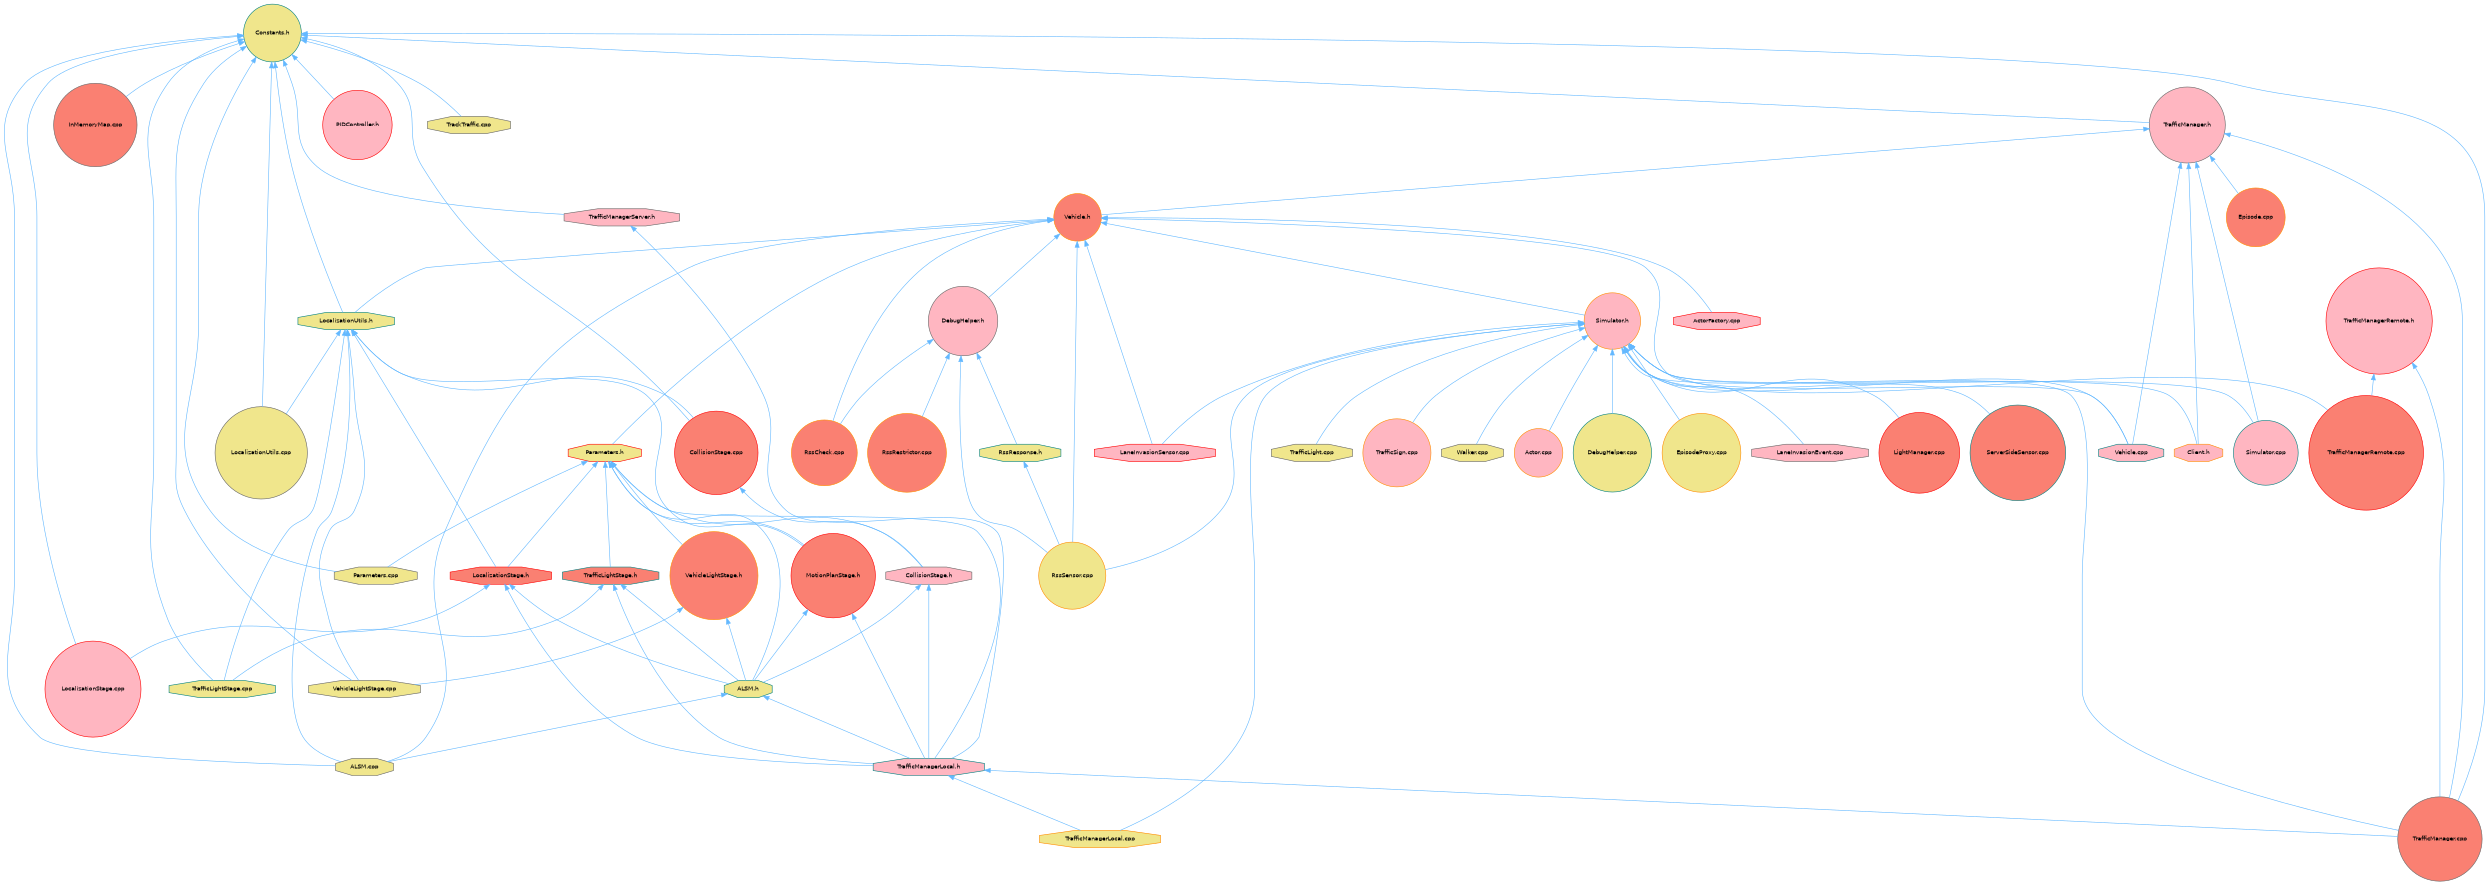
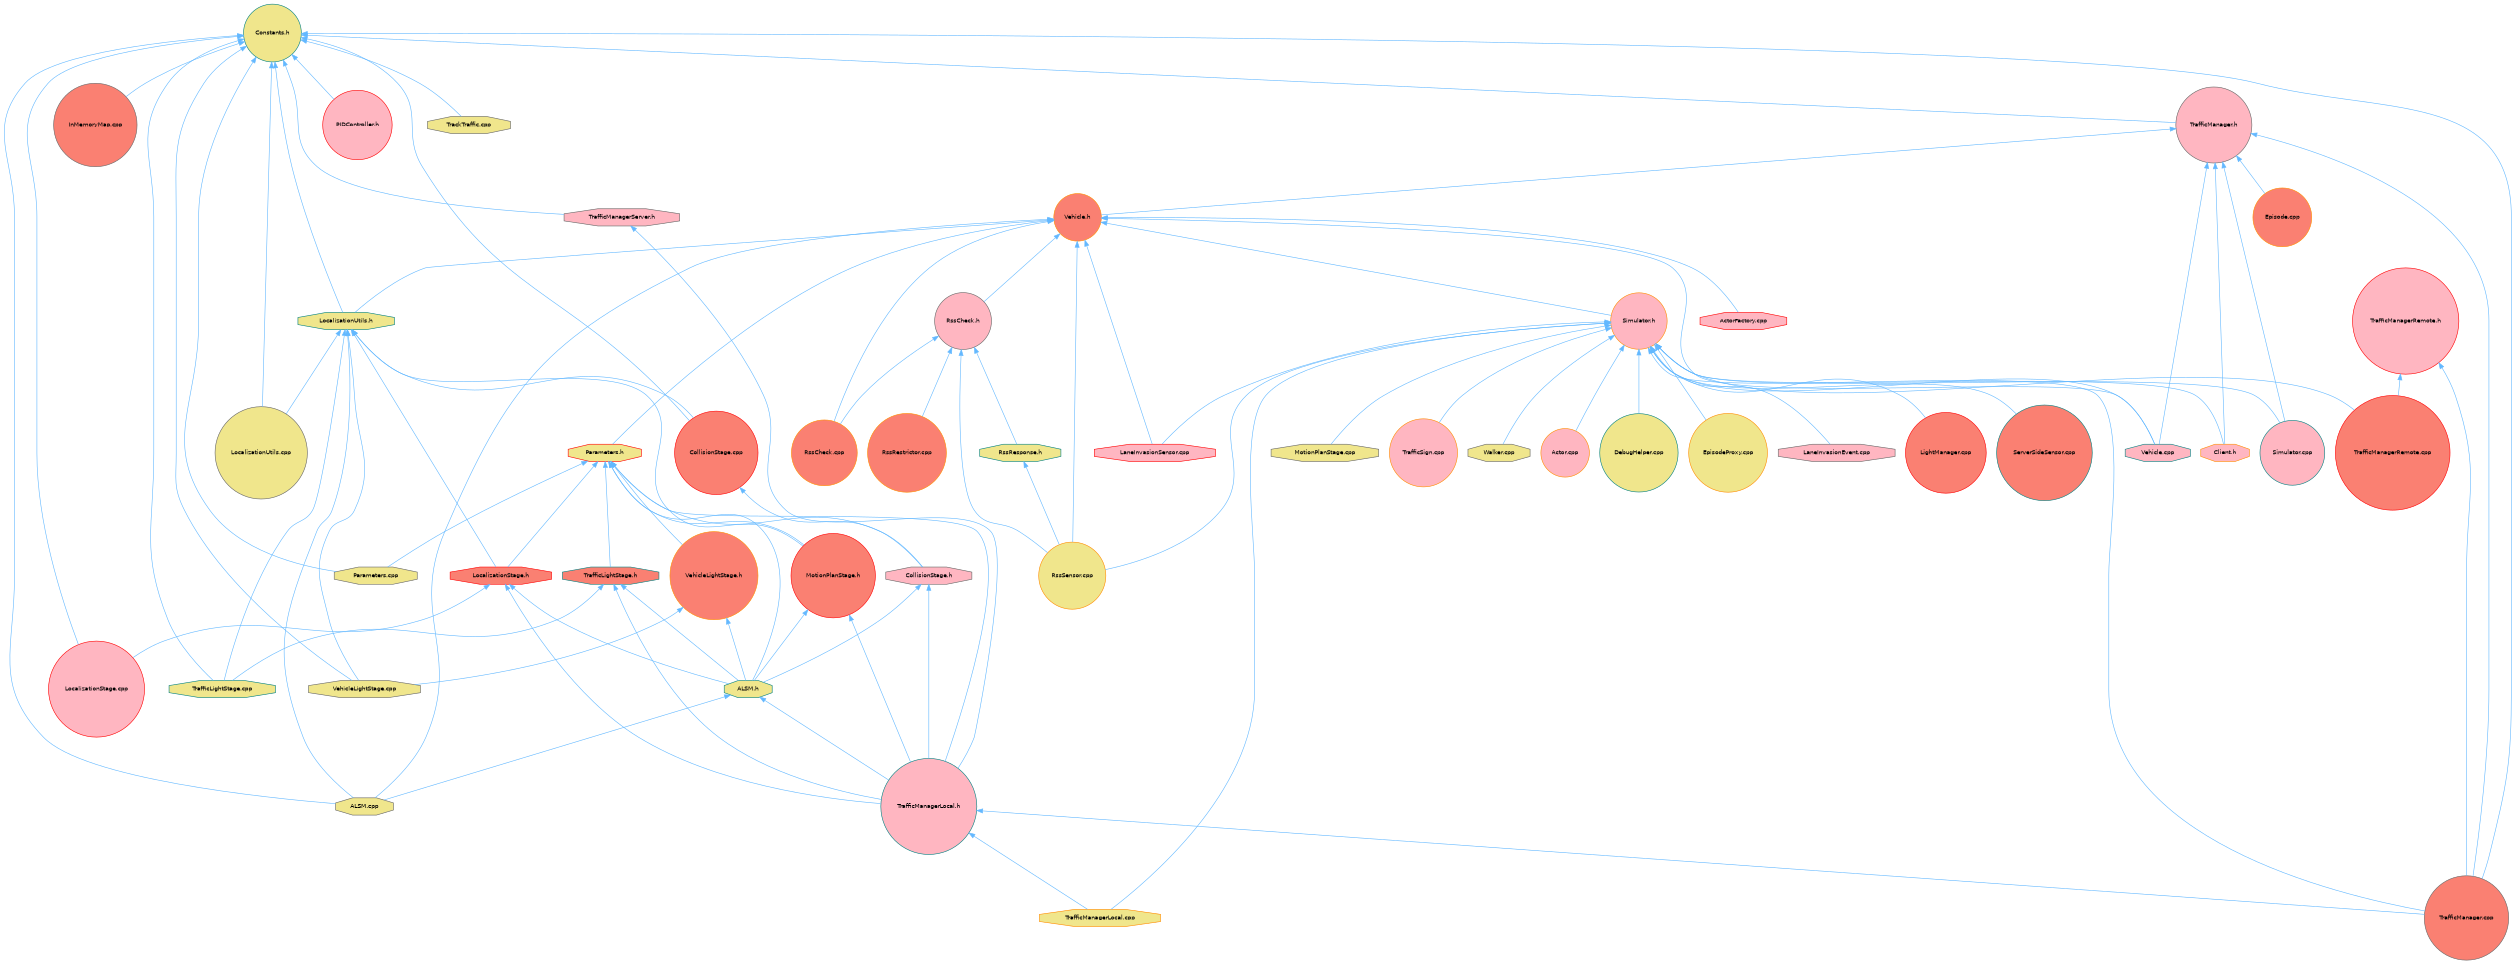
(963, 321) -> (963, 321)
(1312, 453) -> (1325, 453)
(929, 767) -> (929, 806)
